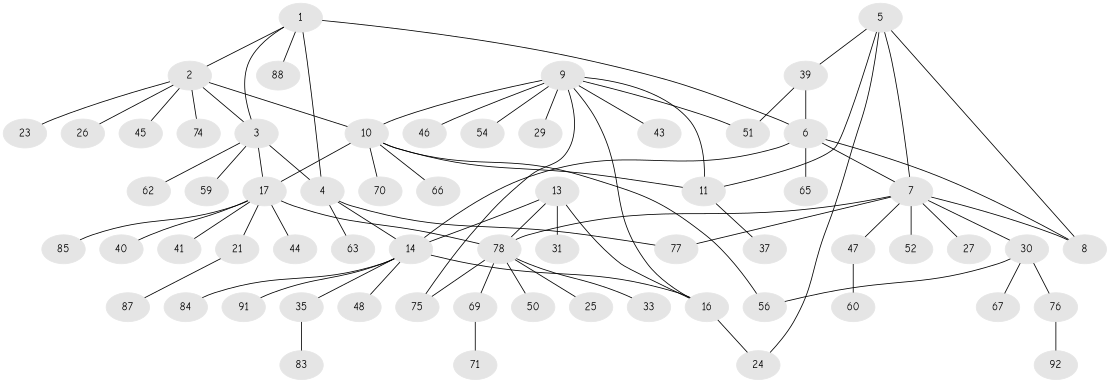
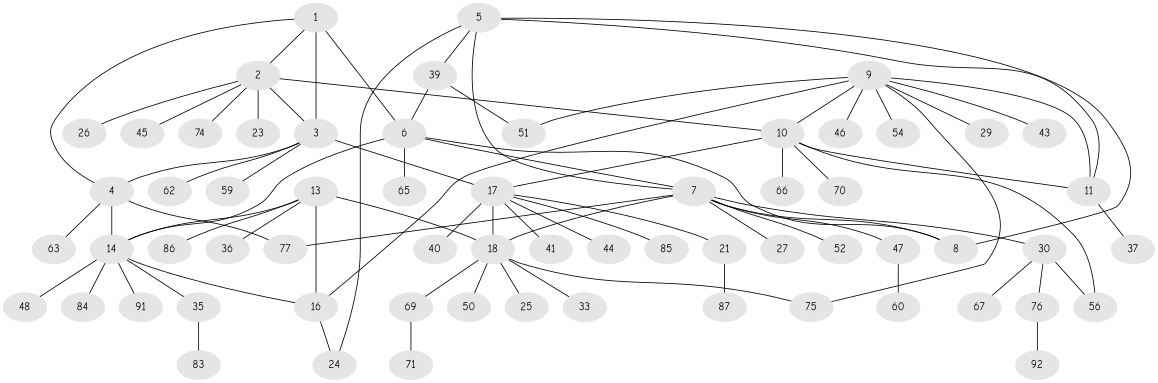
(278, 76) -> none
none -> (170, 249)
(499, 249) -> (493, 249)
(557, 249) -> (228, 249)
